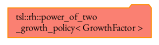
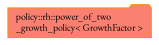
(80, 23) -> (80, 23)
